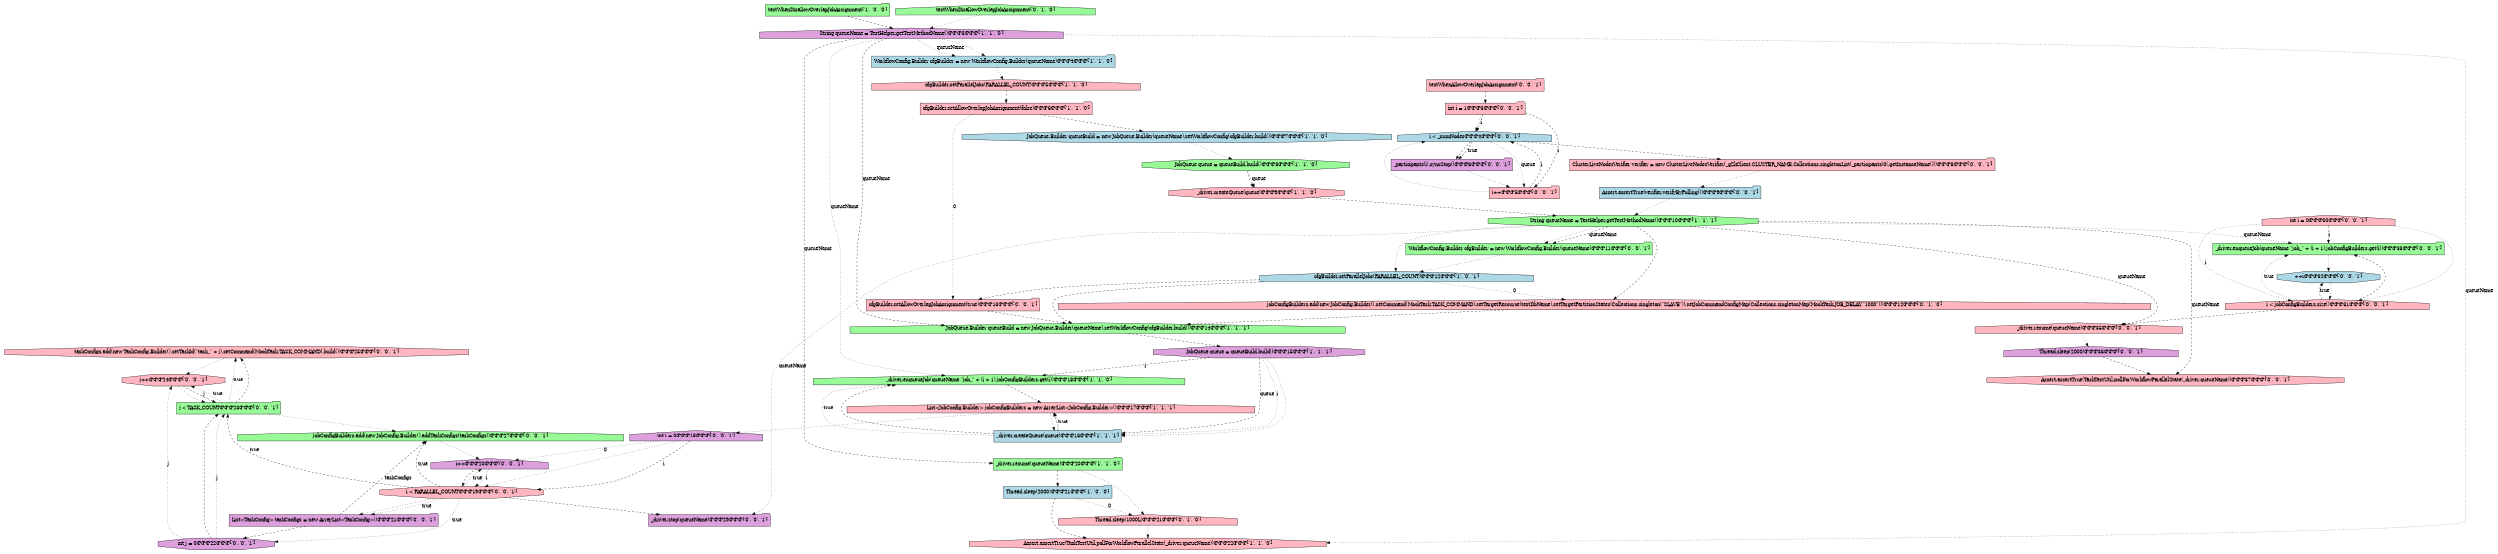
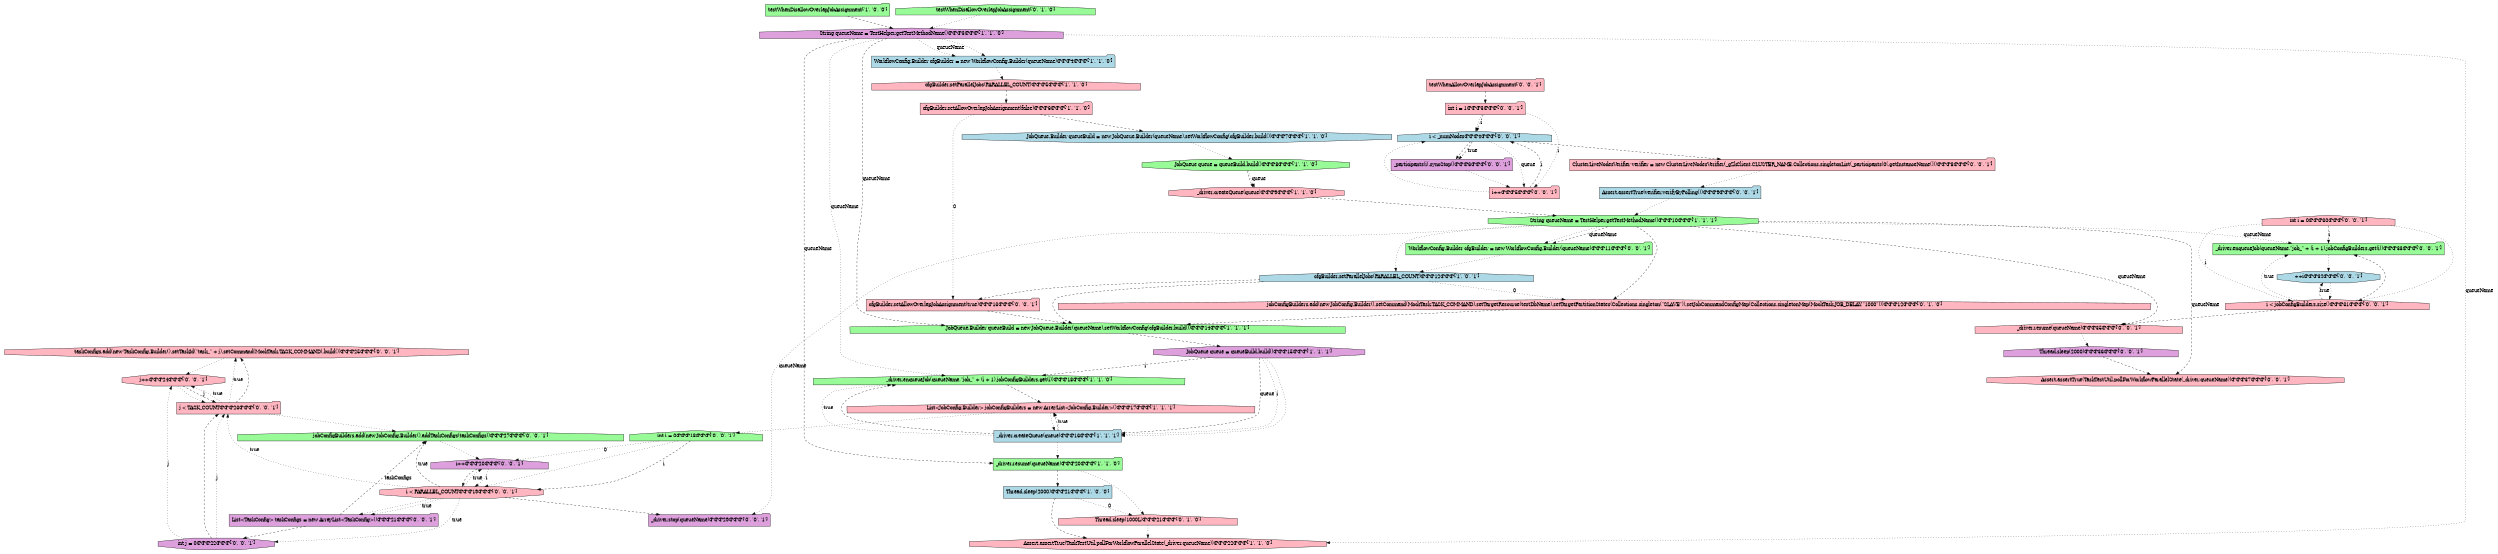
(1558, 141) -> (1558, 141)
(229, 408) -> (229, 408)
(696, 436) -> (696, 436)
none -> (1058, 449)
(308, 471) -> (308, 471)
